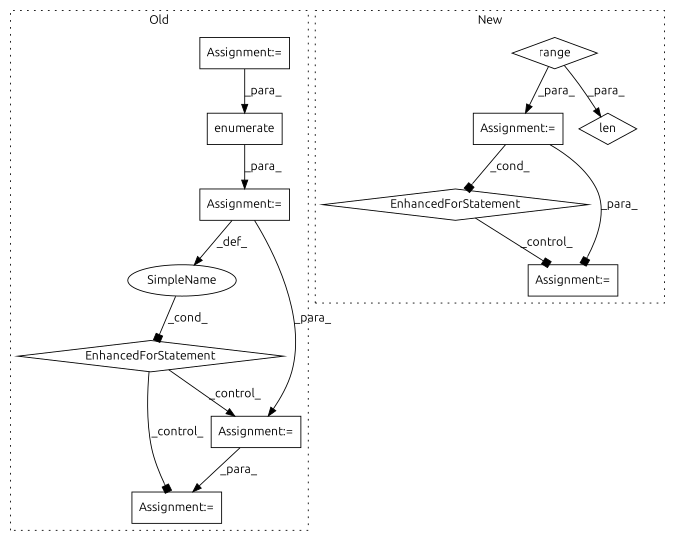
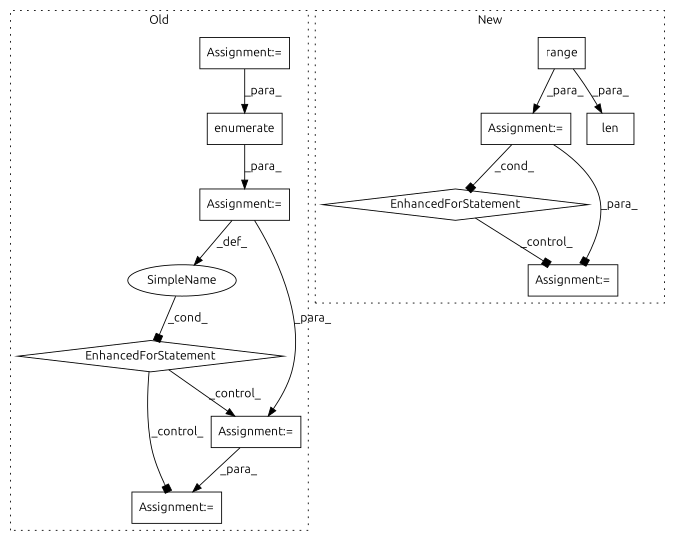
(555, 53) -> (562, 53)
(608, 129) -> (610, 129)
